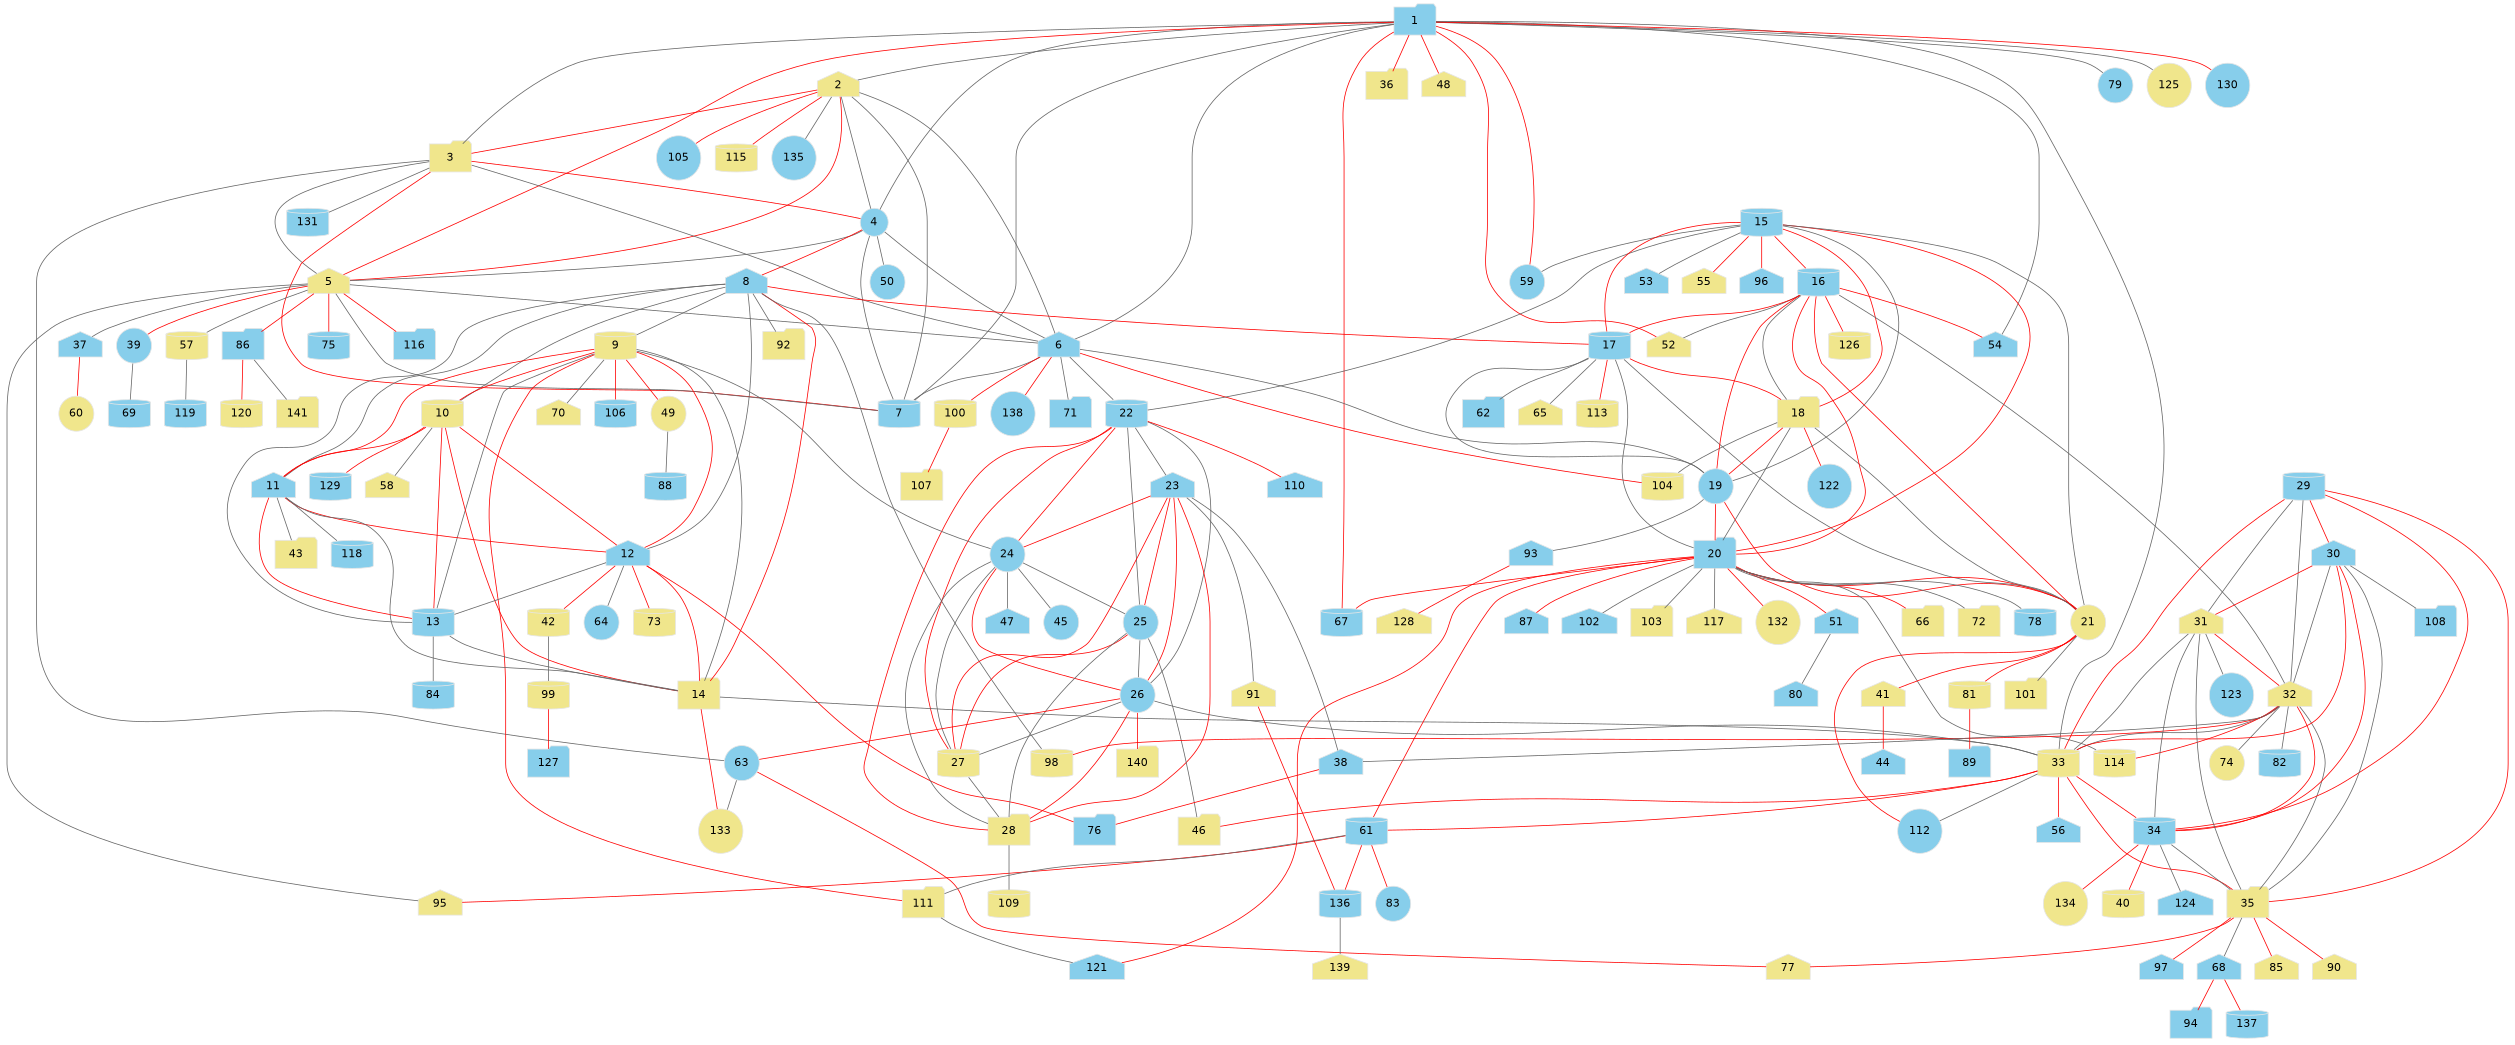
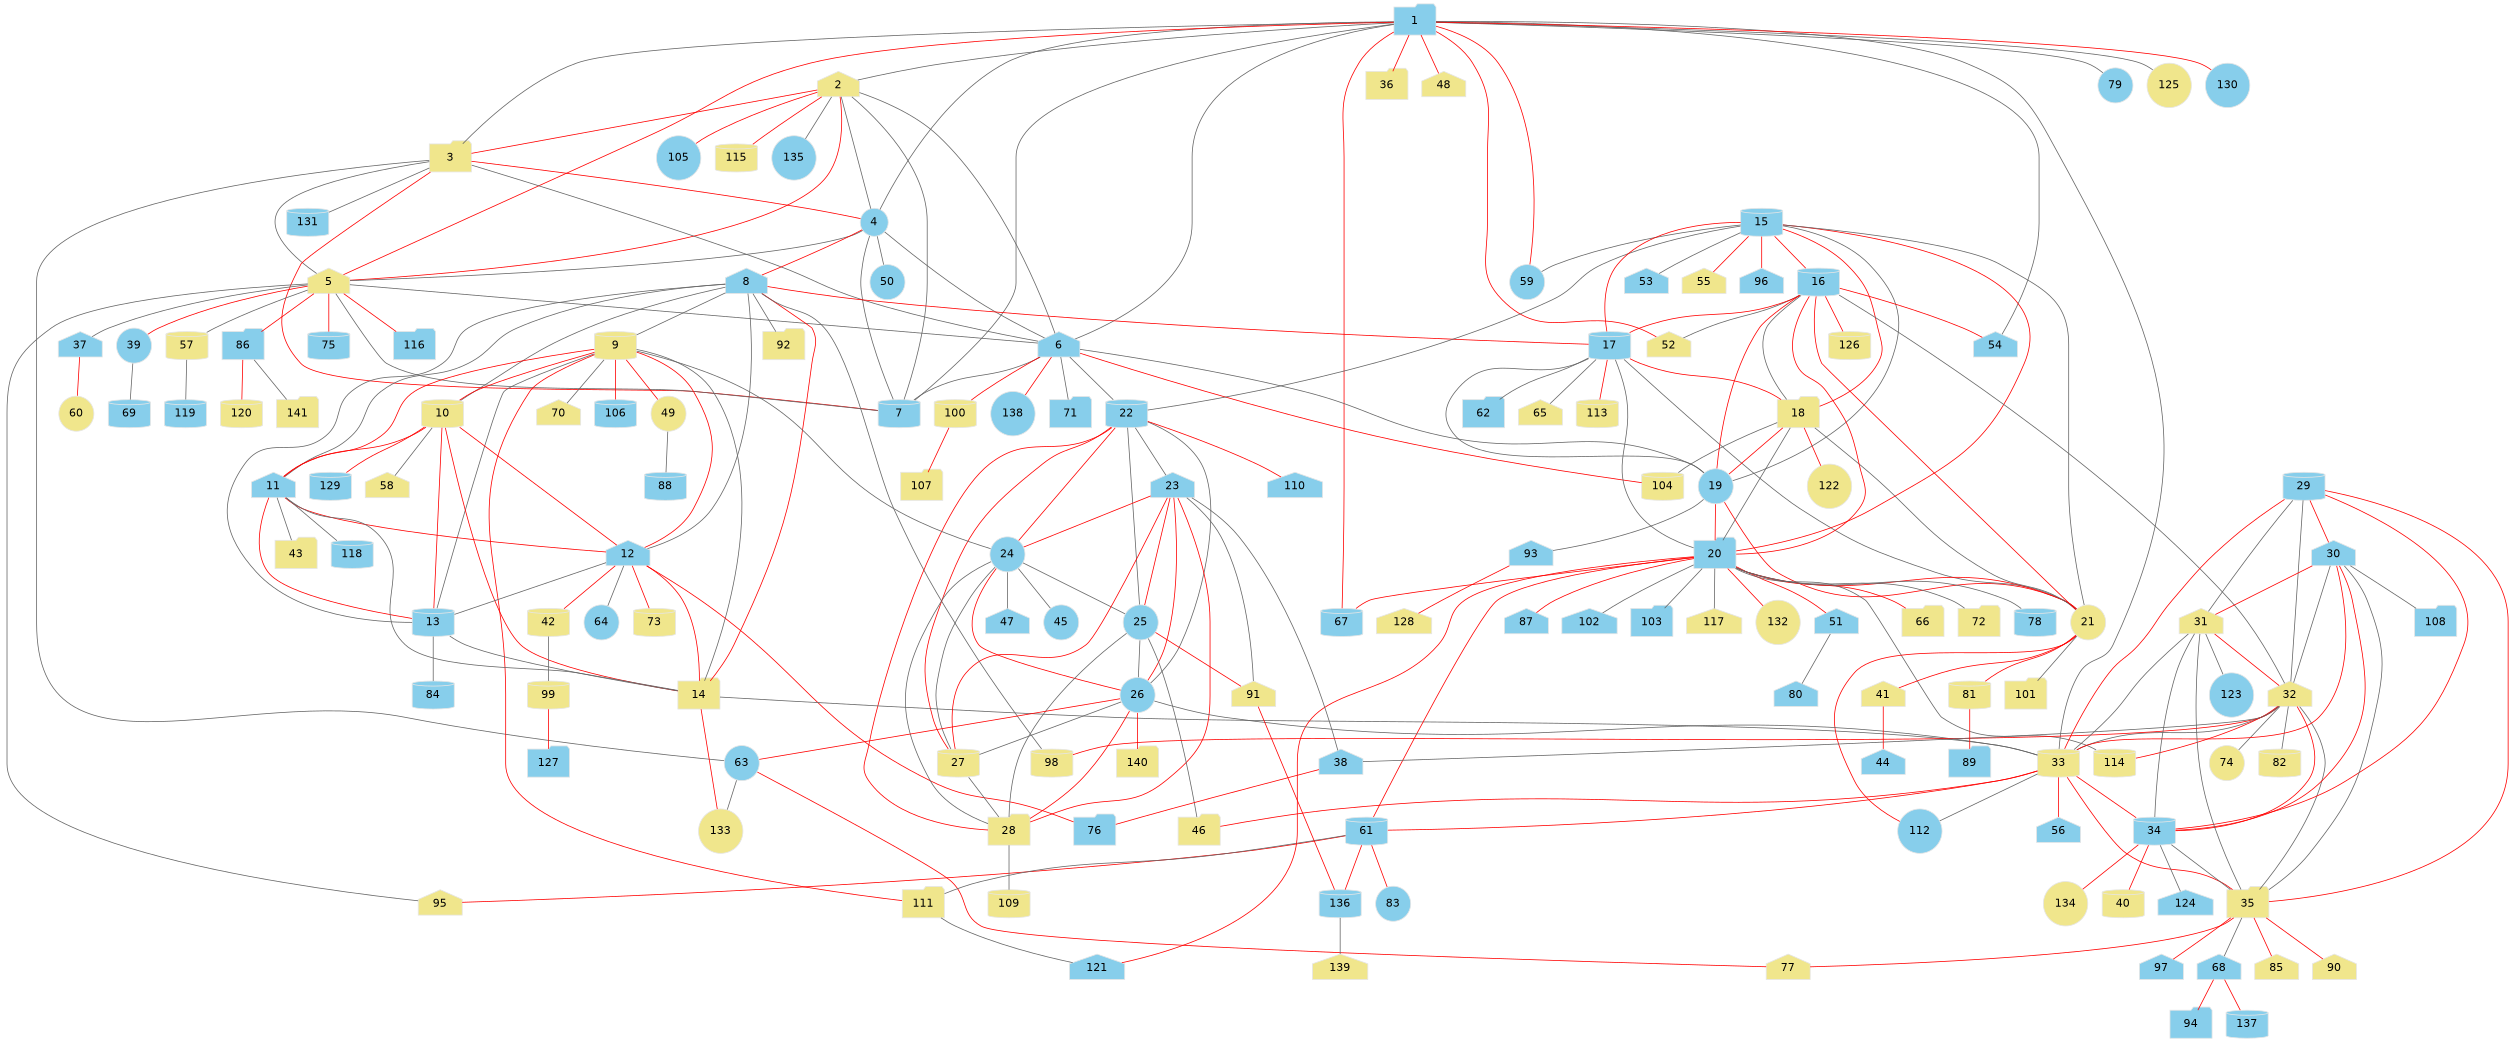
(1829, 486) -> (1829, 486)
(1652, 622) -> (1652, 622)
(1010, 664) -> (1198, 659)
(2280, 763) -> (2280, 763)
